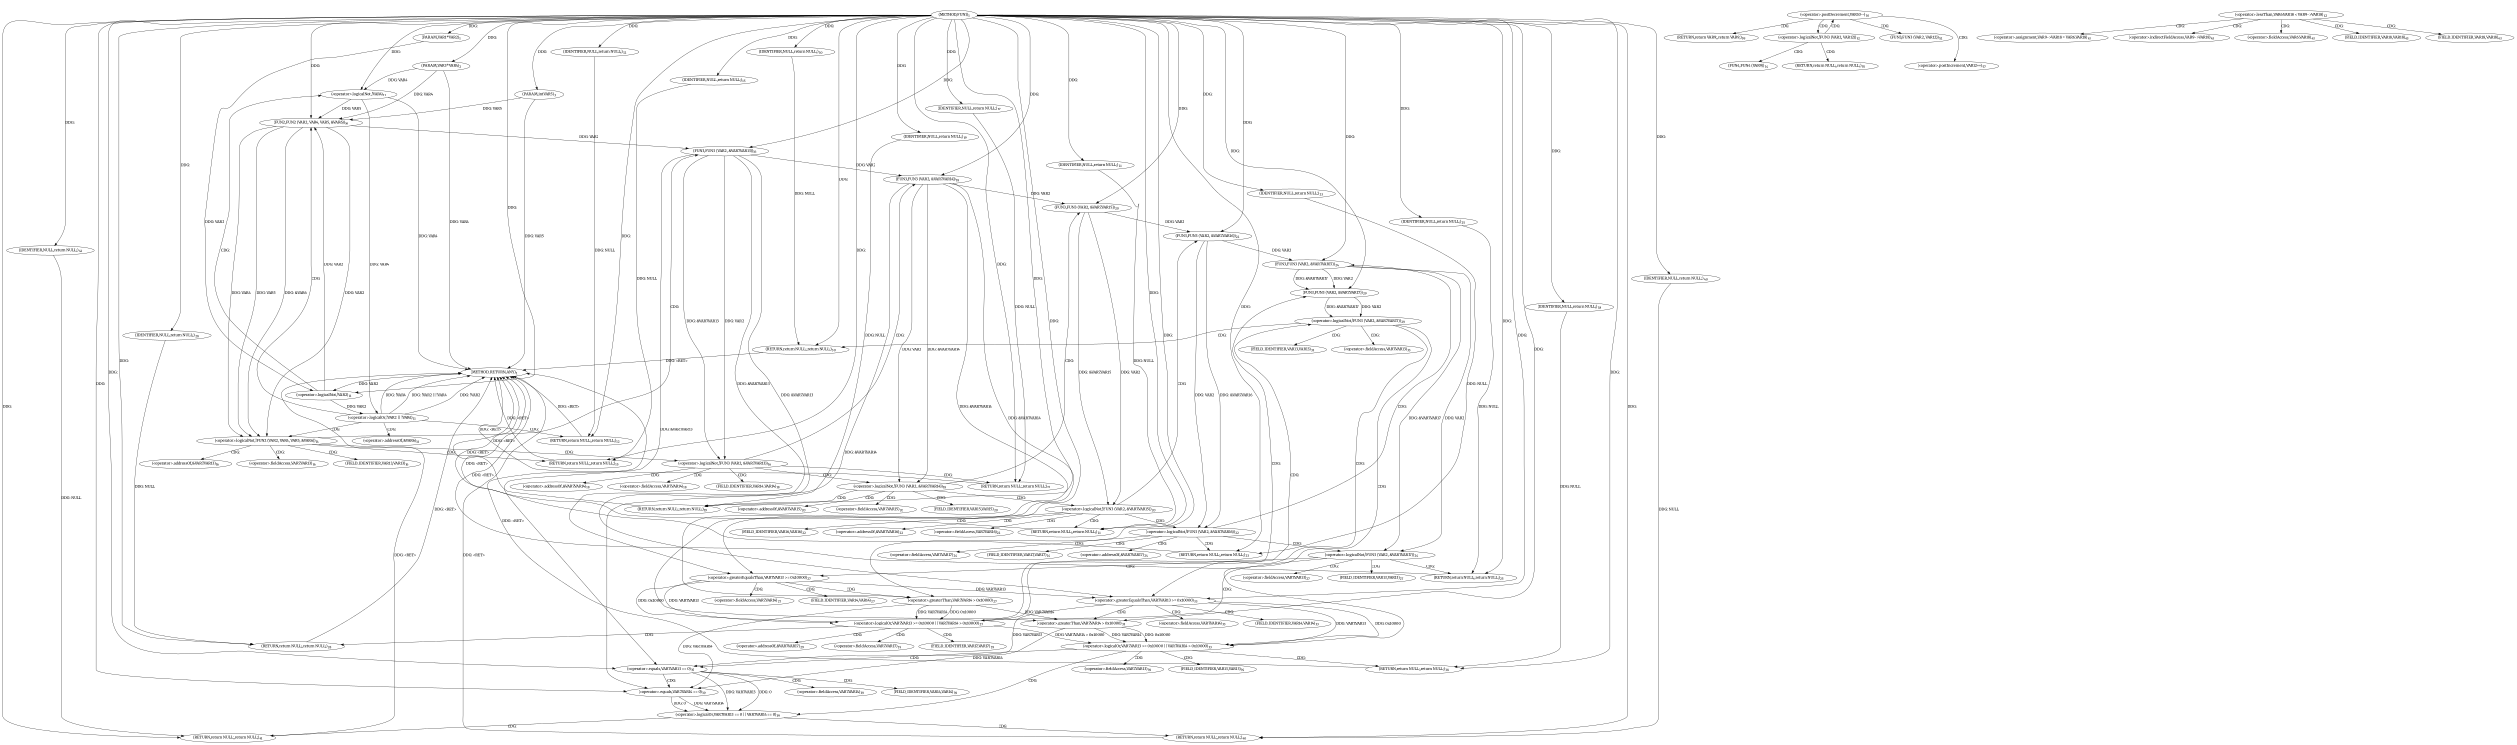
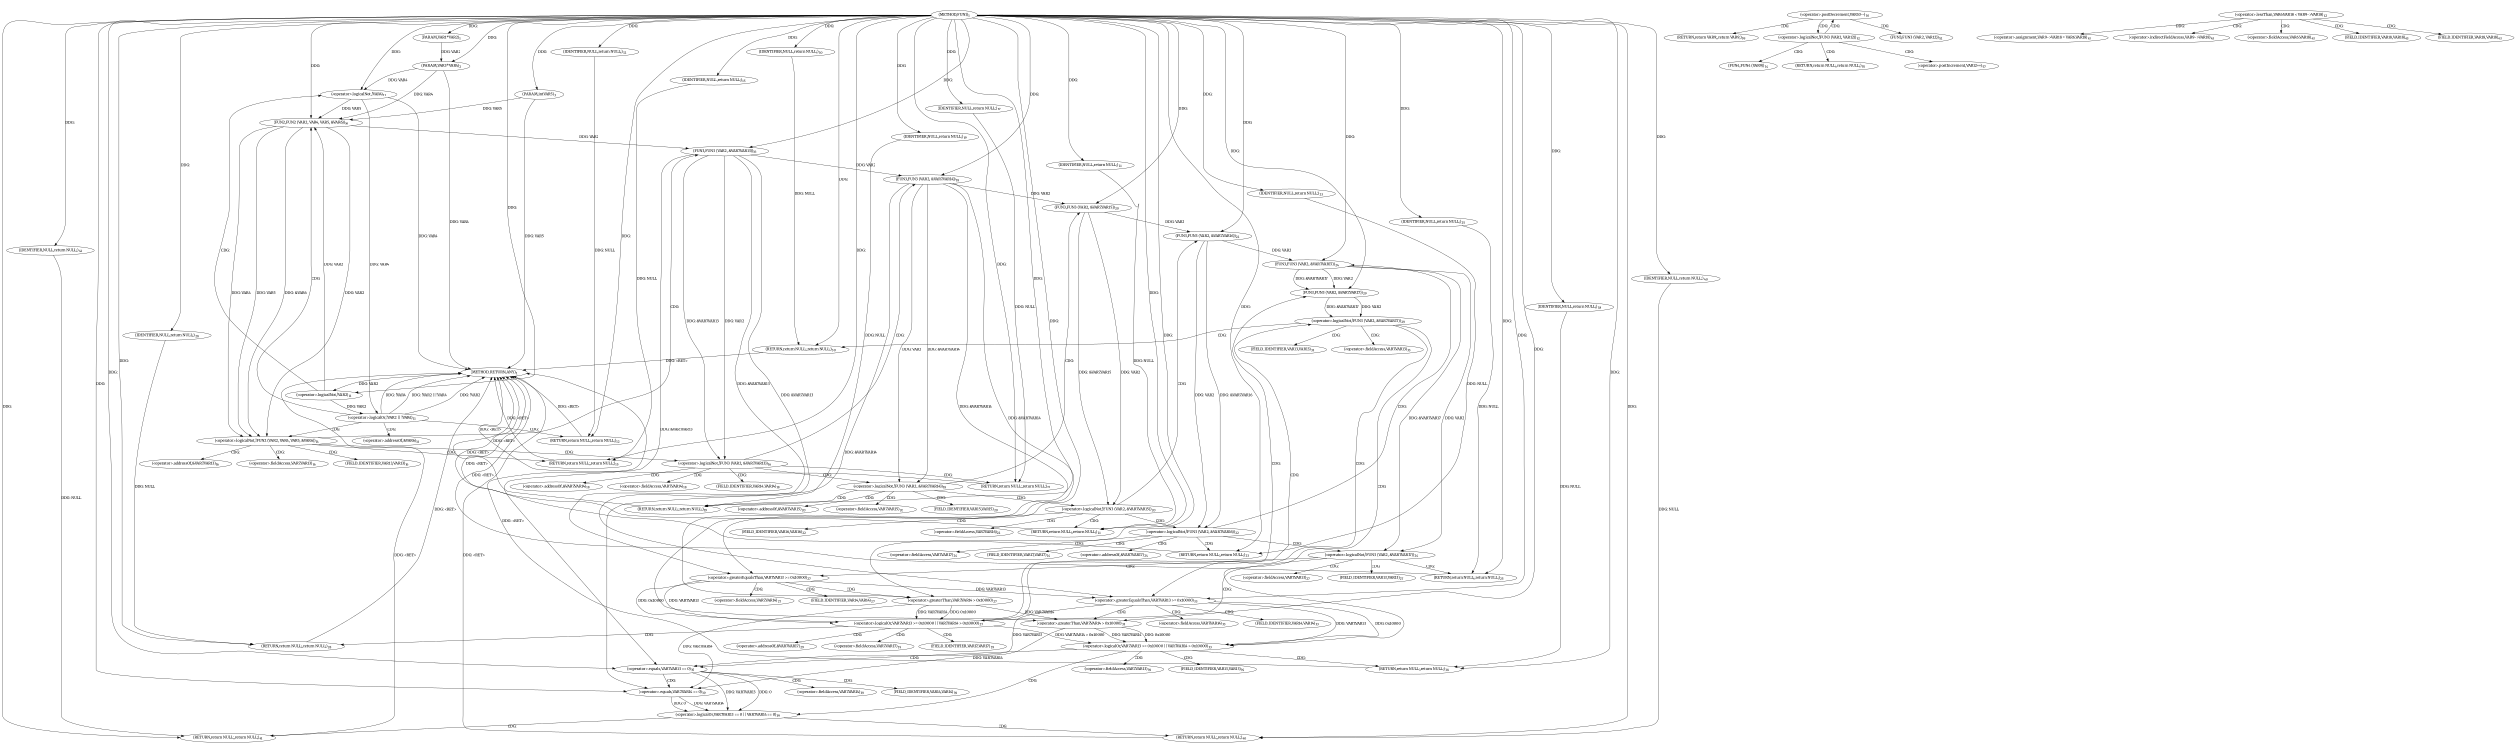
(1933, 23) -> (1884, 52)
(2181, 26) -> (2181, 26)
(211, 165) -> (441, 51)
(869, 532) -> none
